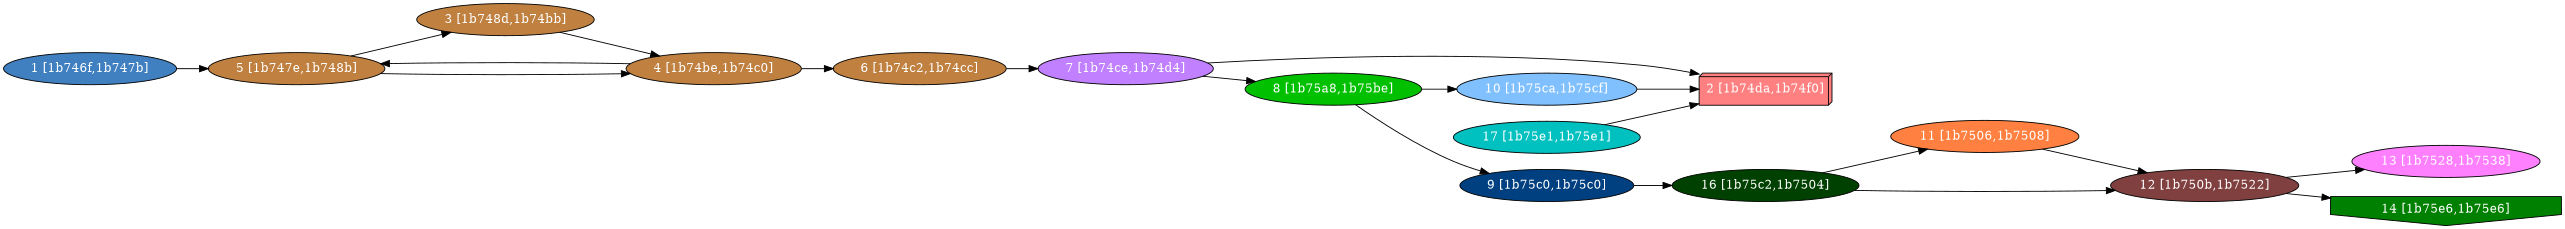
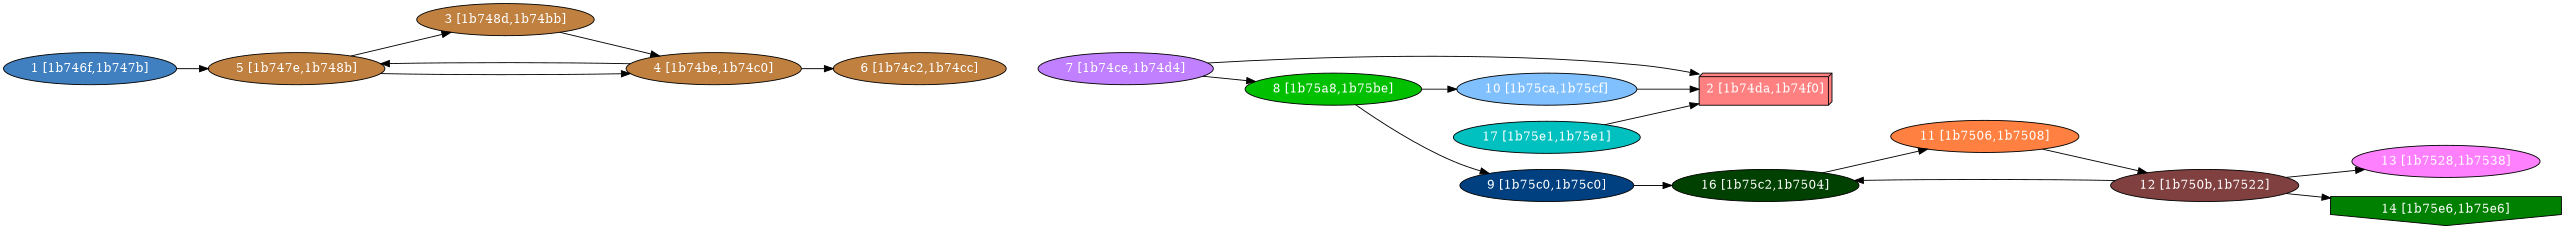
(1018, 69) -> none
(1980, 191) -> (1989, 179)
